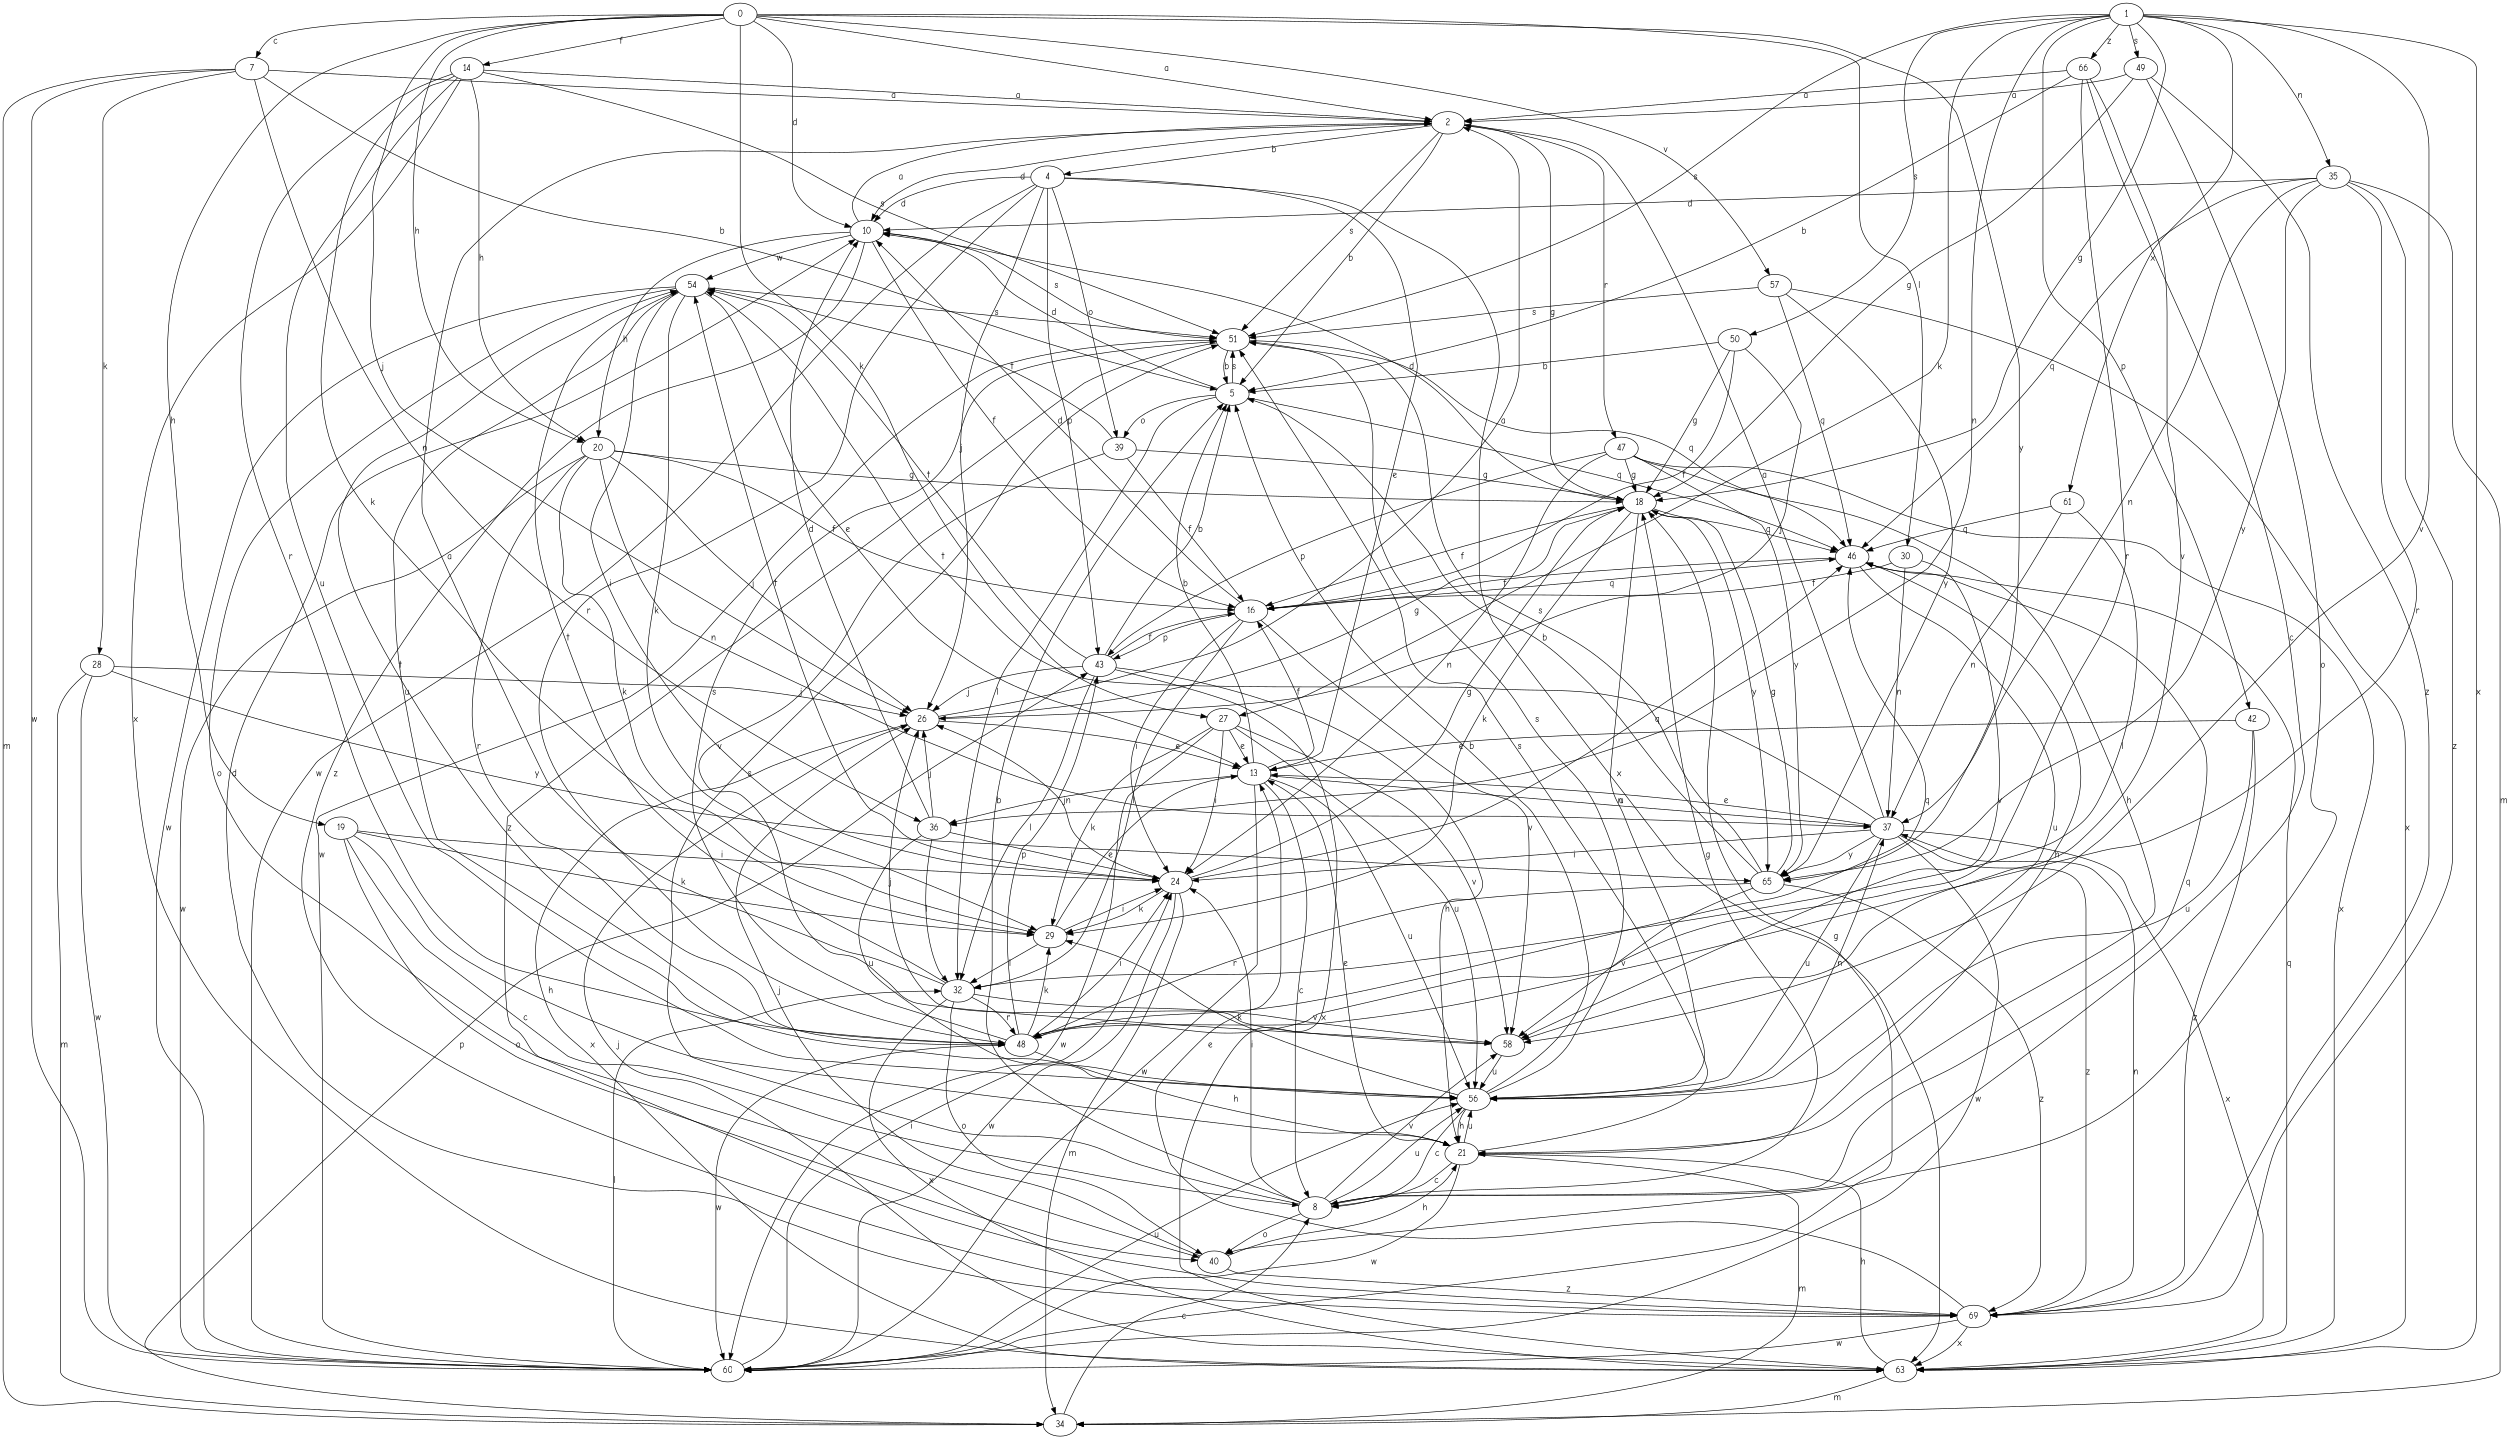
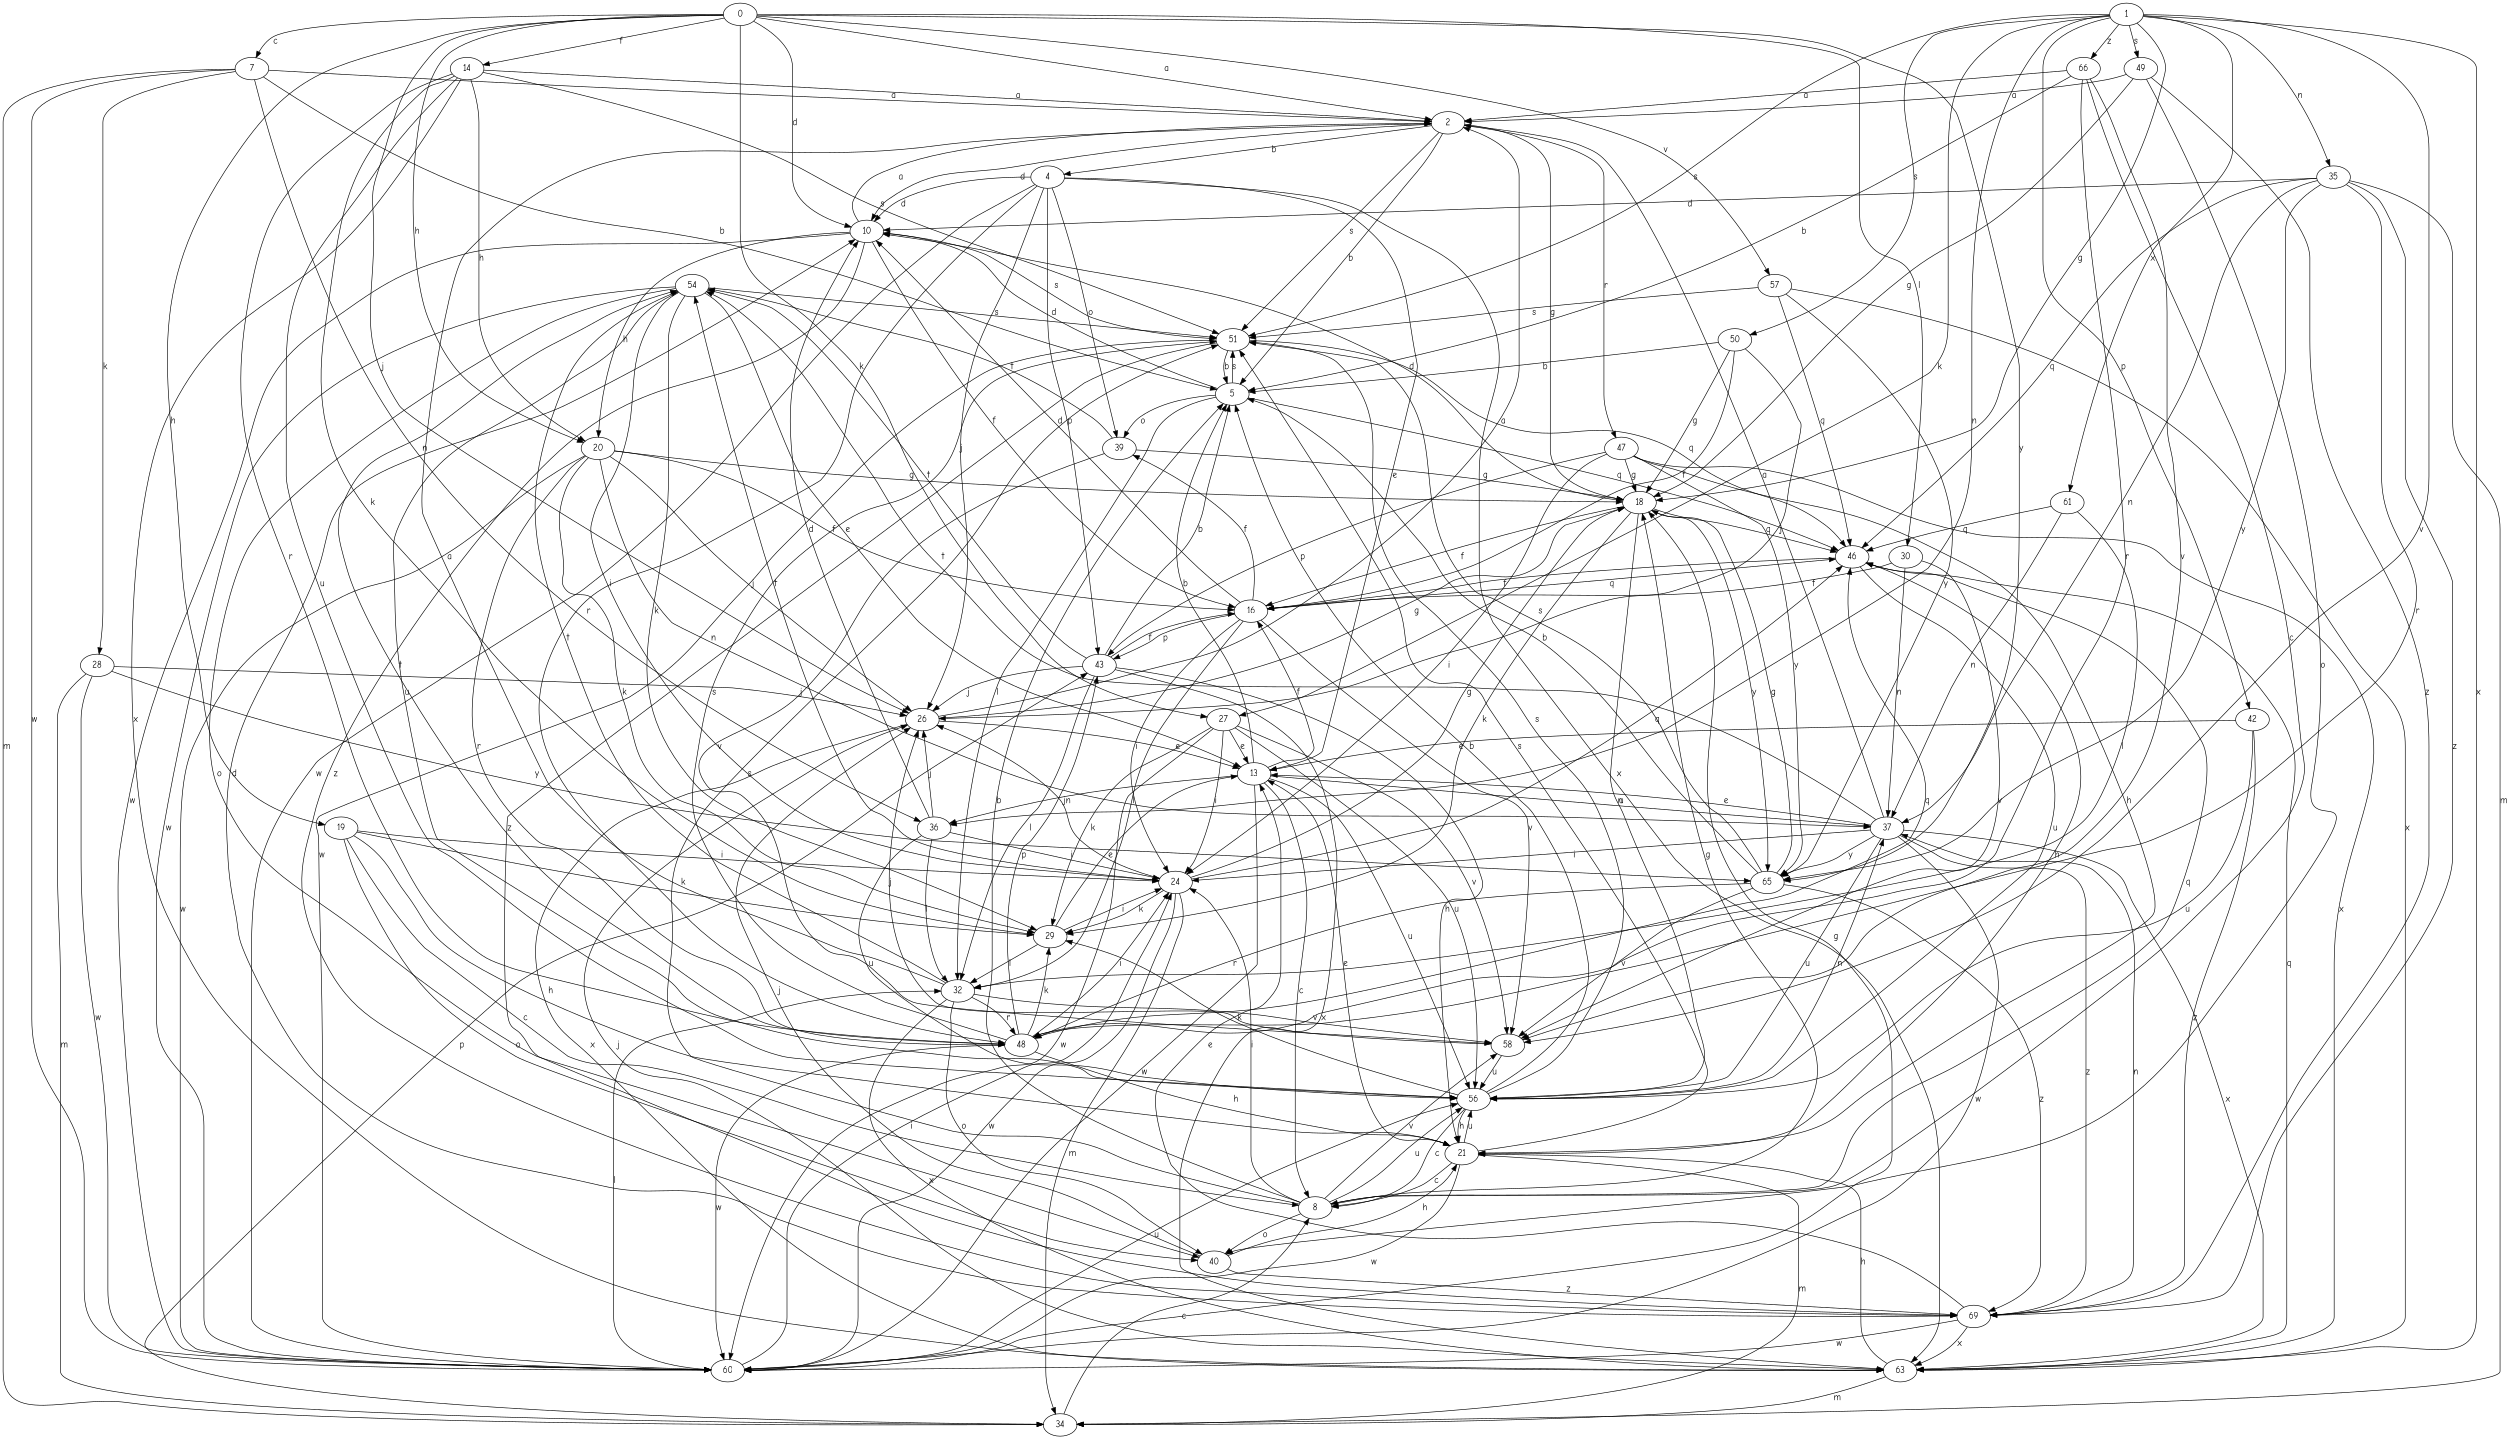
(780, 253) -> (127, 807)
(1184, 527) -> (1223, 511)
(1449, 665) -> (1449, 665)
